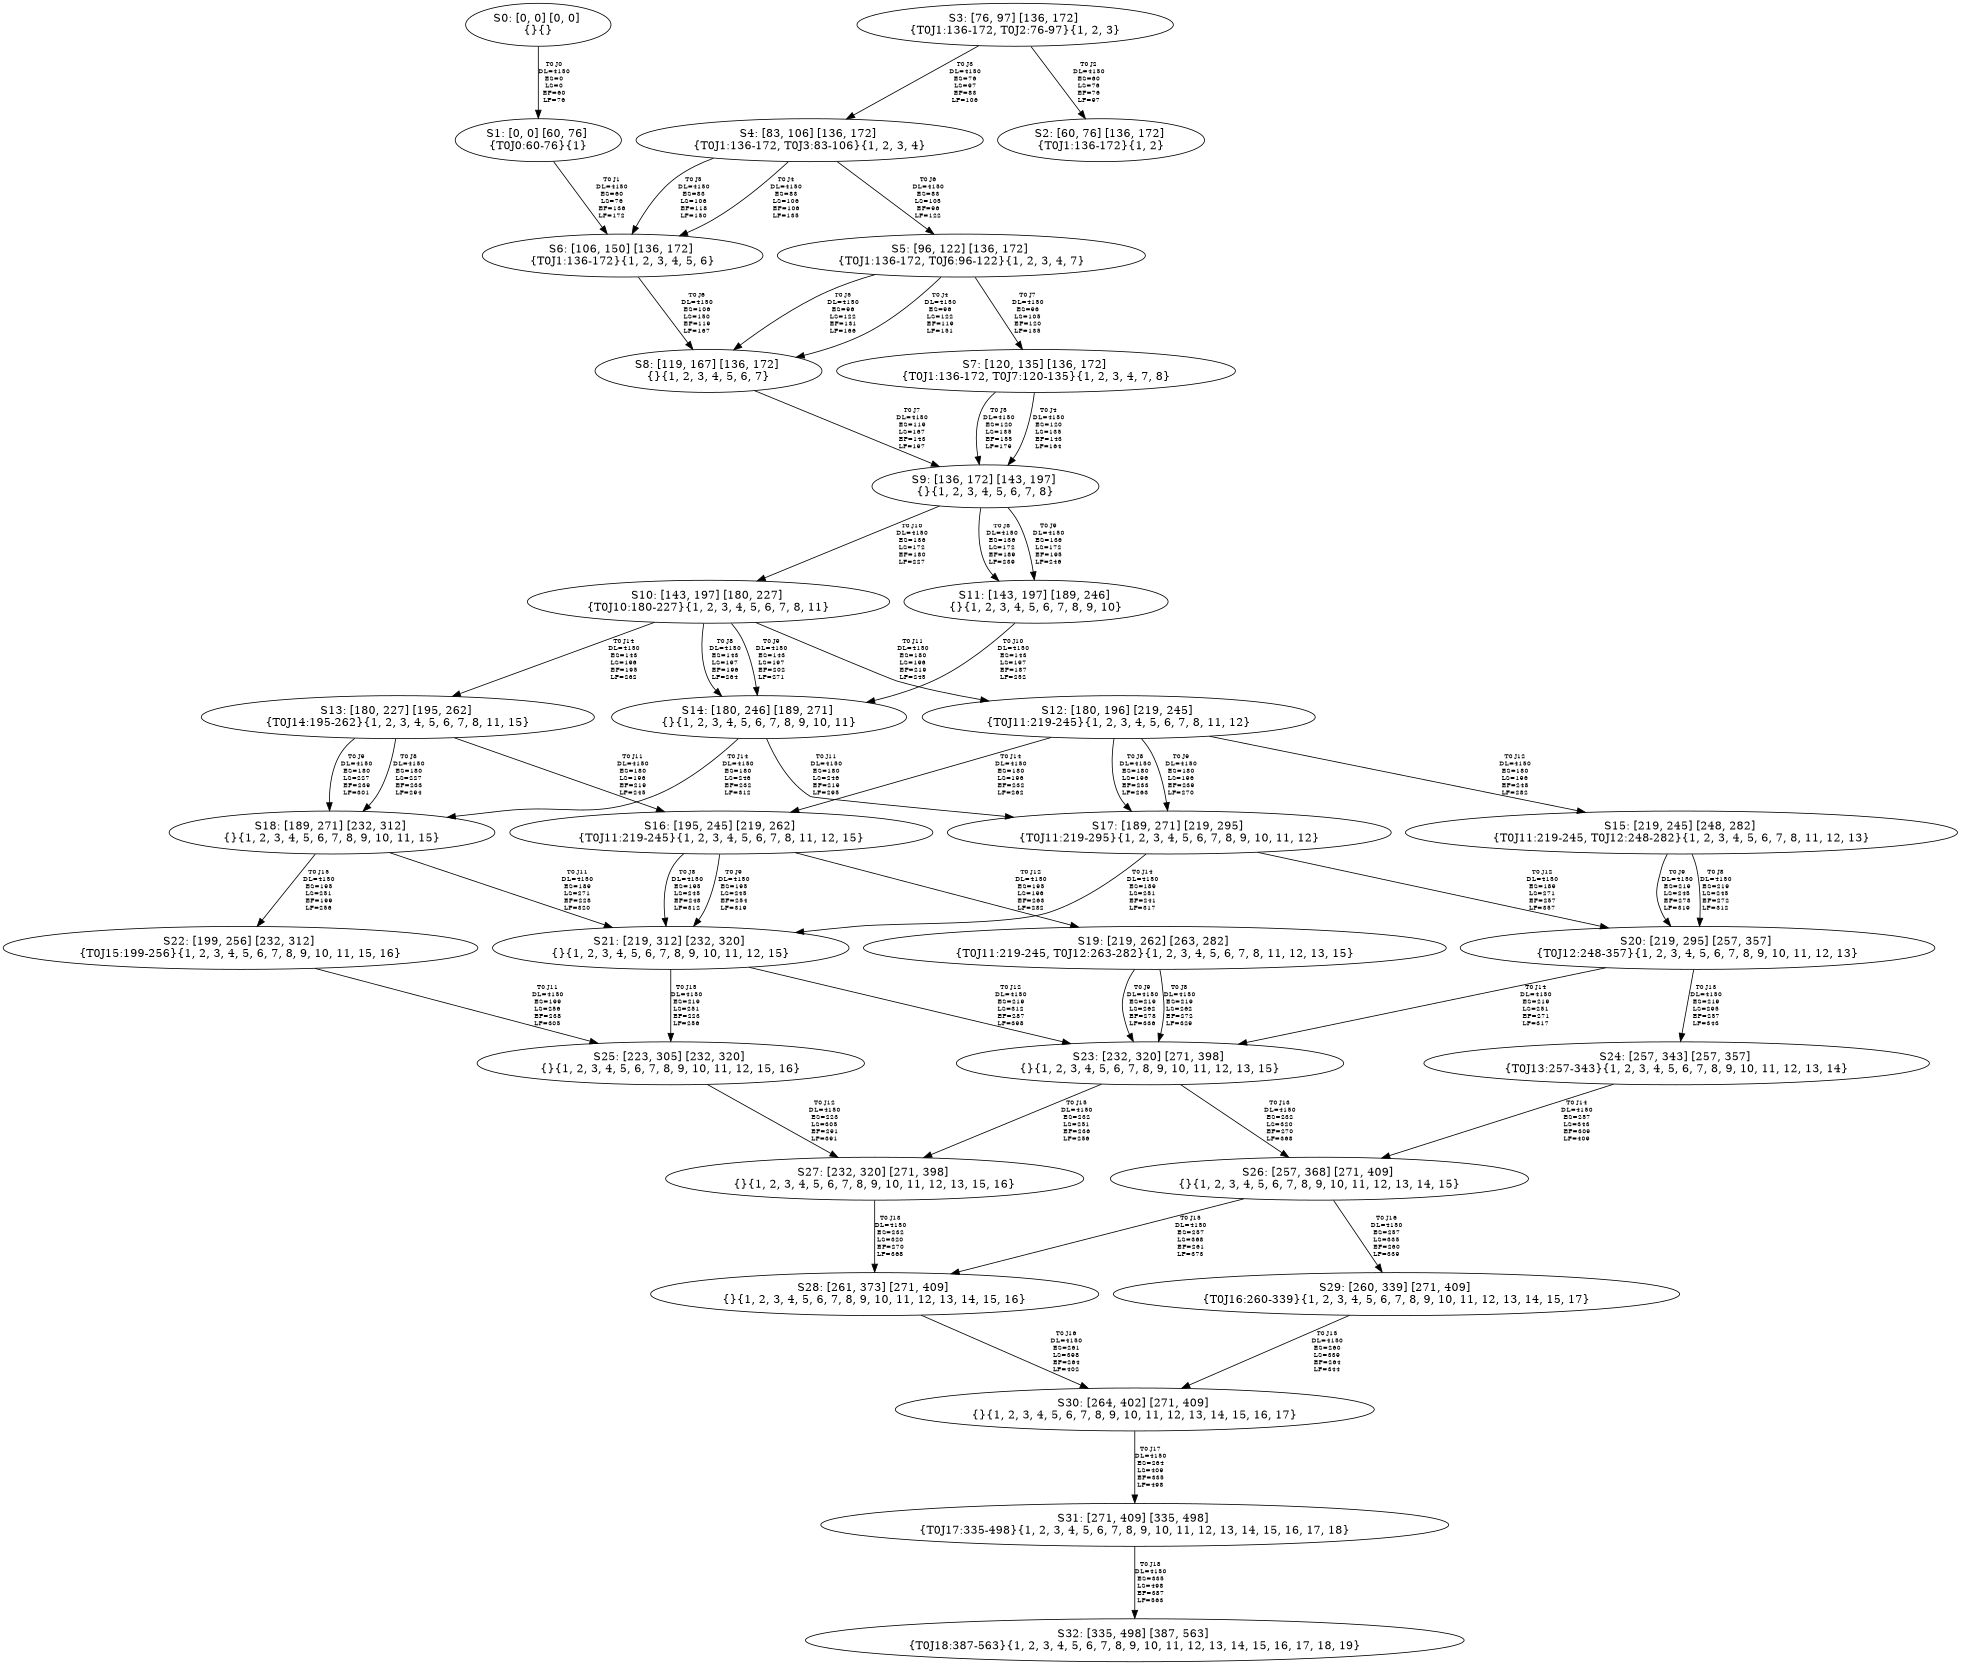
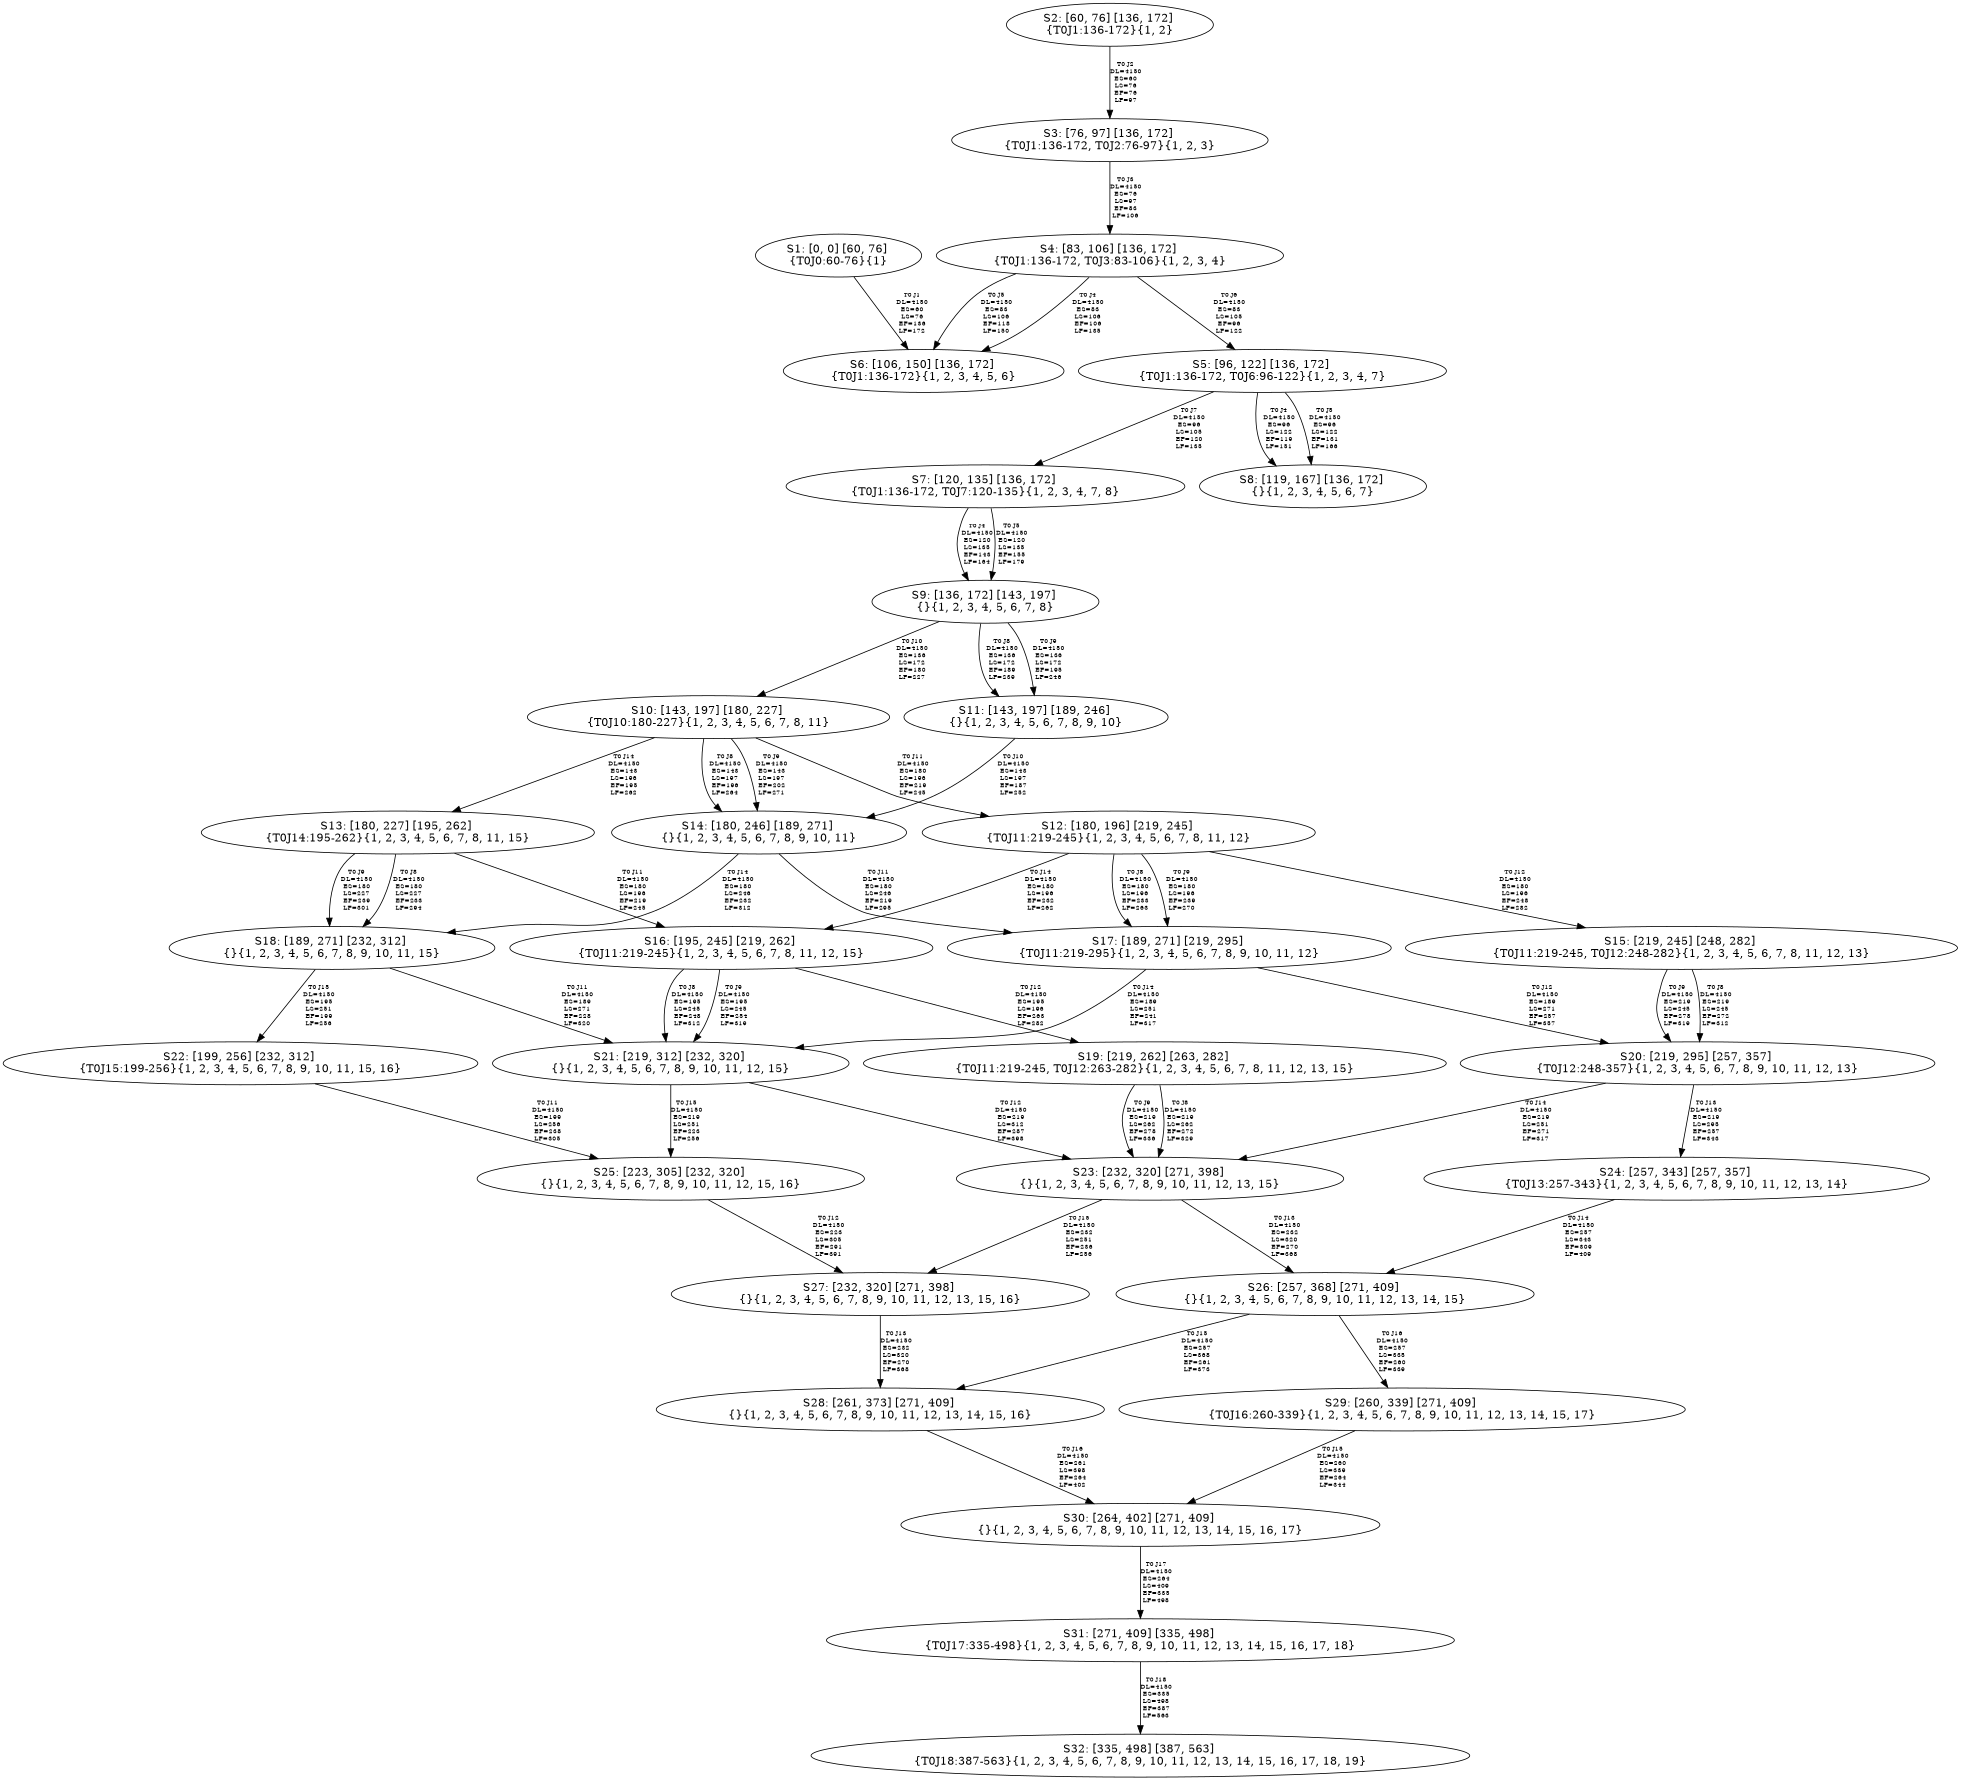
(538, 25) -> none
(1056, 79) -> (1110, 78)
(663, 310) -> none
(843, 427) -> none
